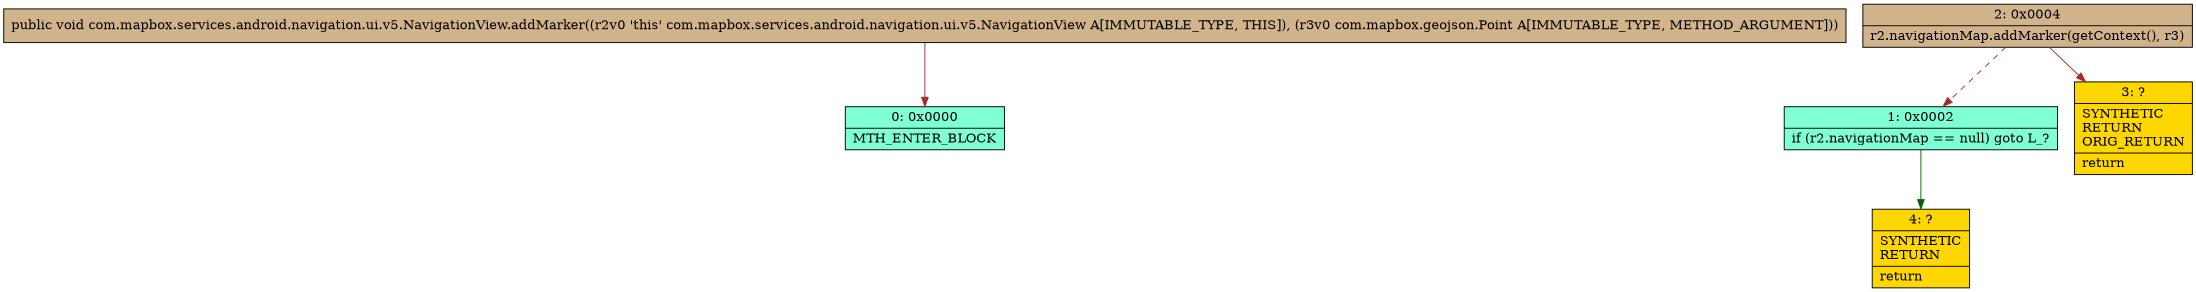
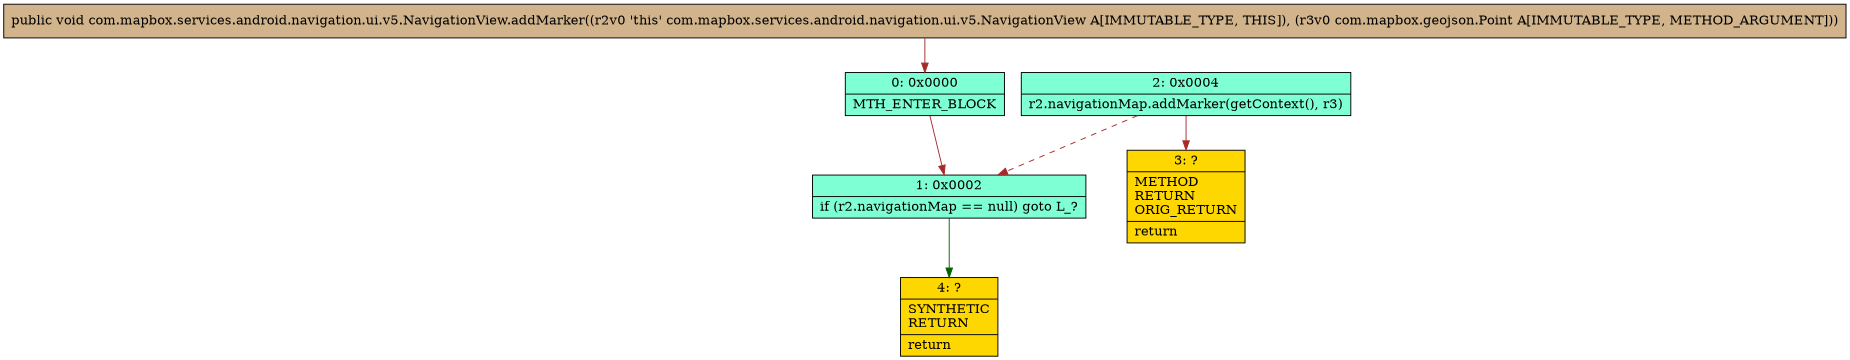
(2028, 26) -> (1186, 94)
(2123, 114) -> (1167, 182)
none -> (936, 140)
